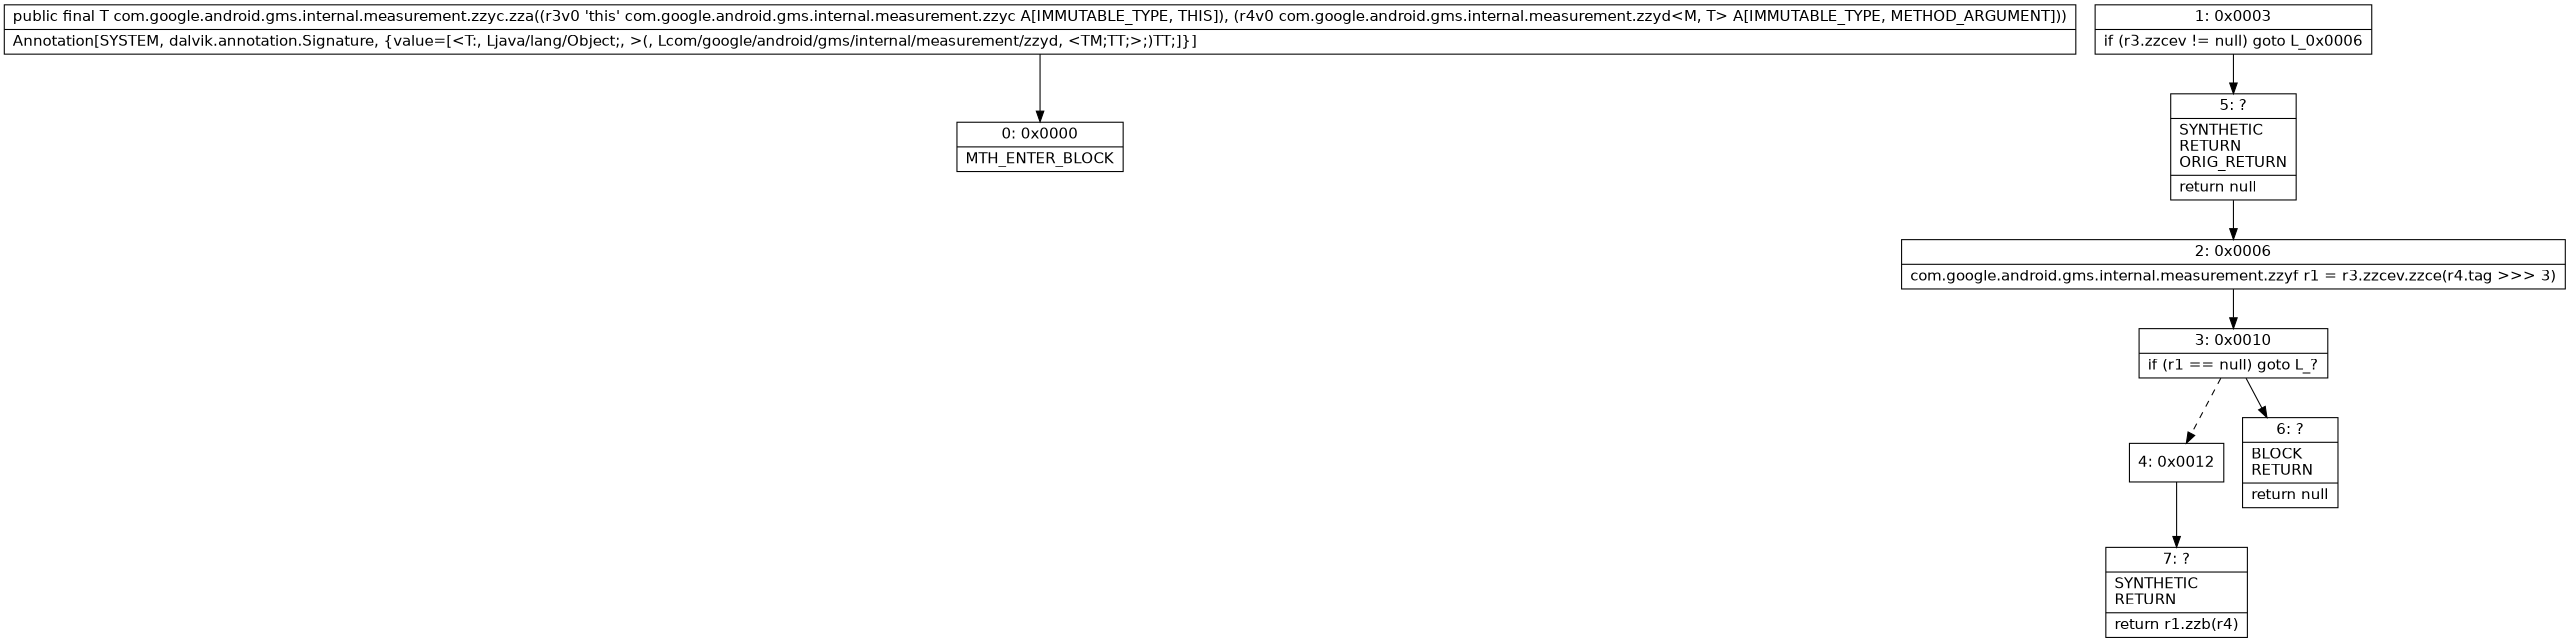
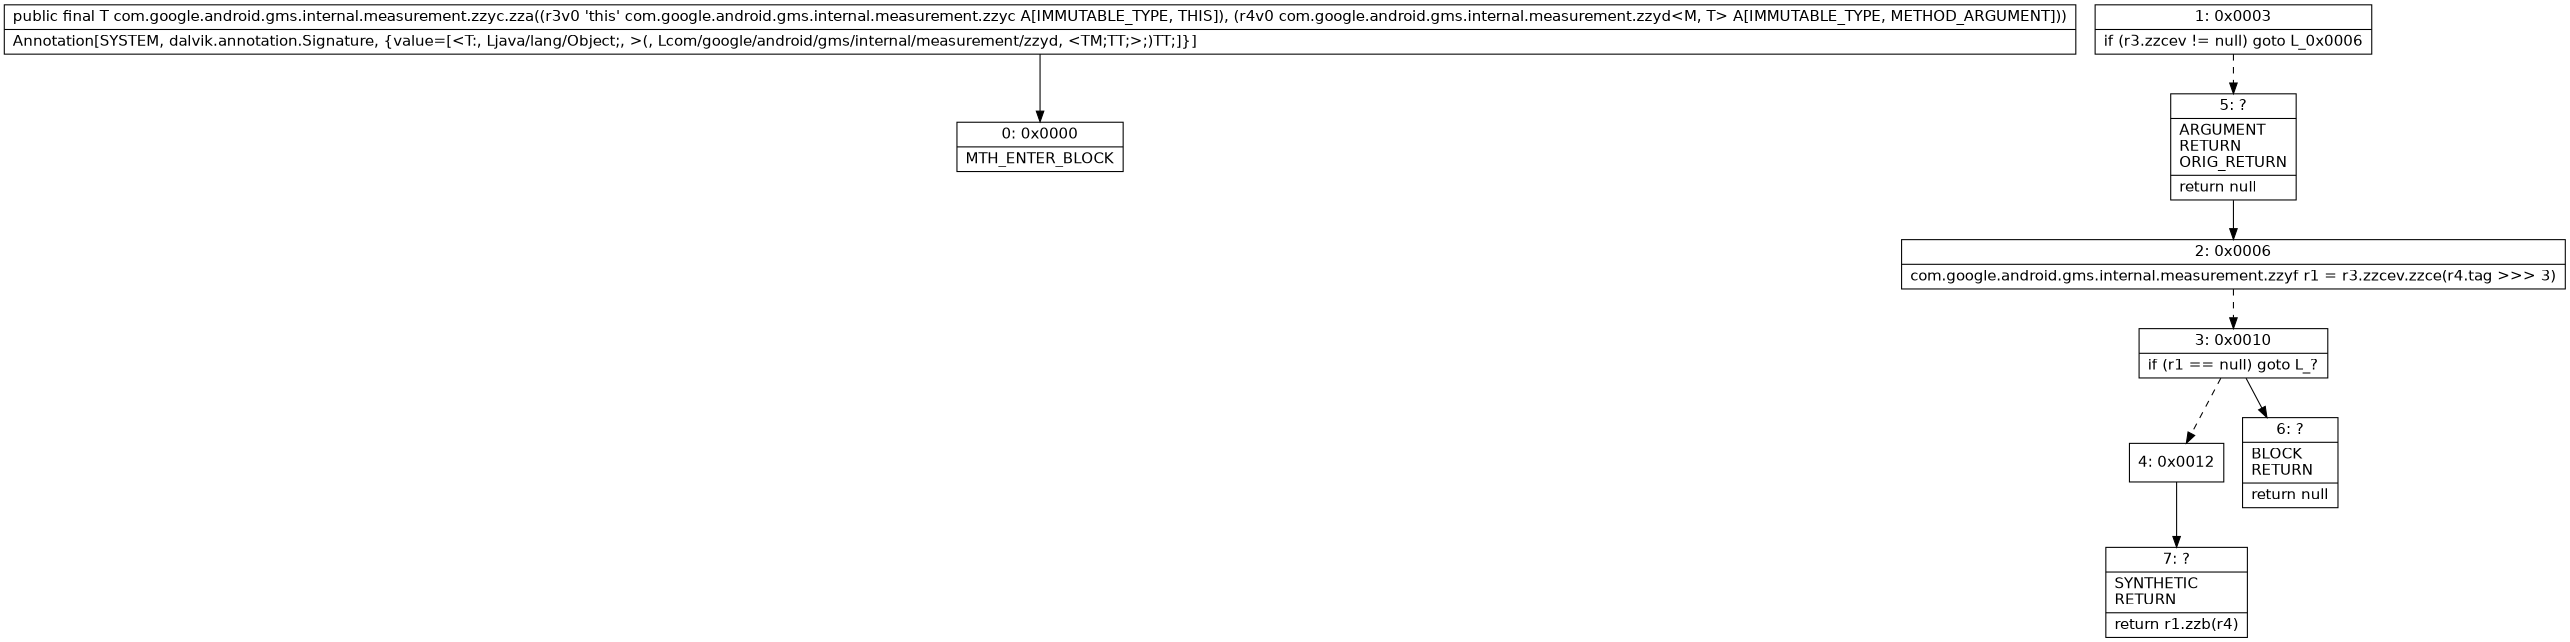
(2233, 69) -> (2233, 69)
(2222, 130) -> (2223, 130)
(2233, 303) -> (2233, 303)
